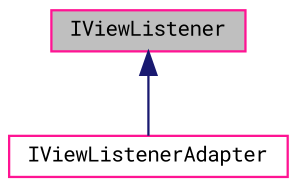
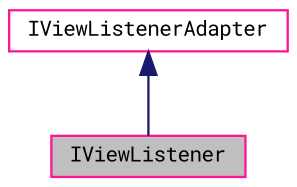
(148, 105) -> (148, 105)
